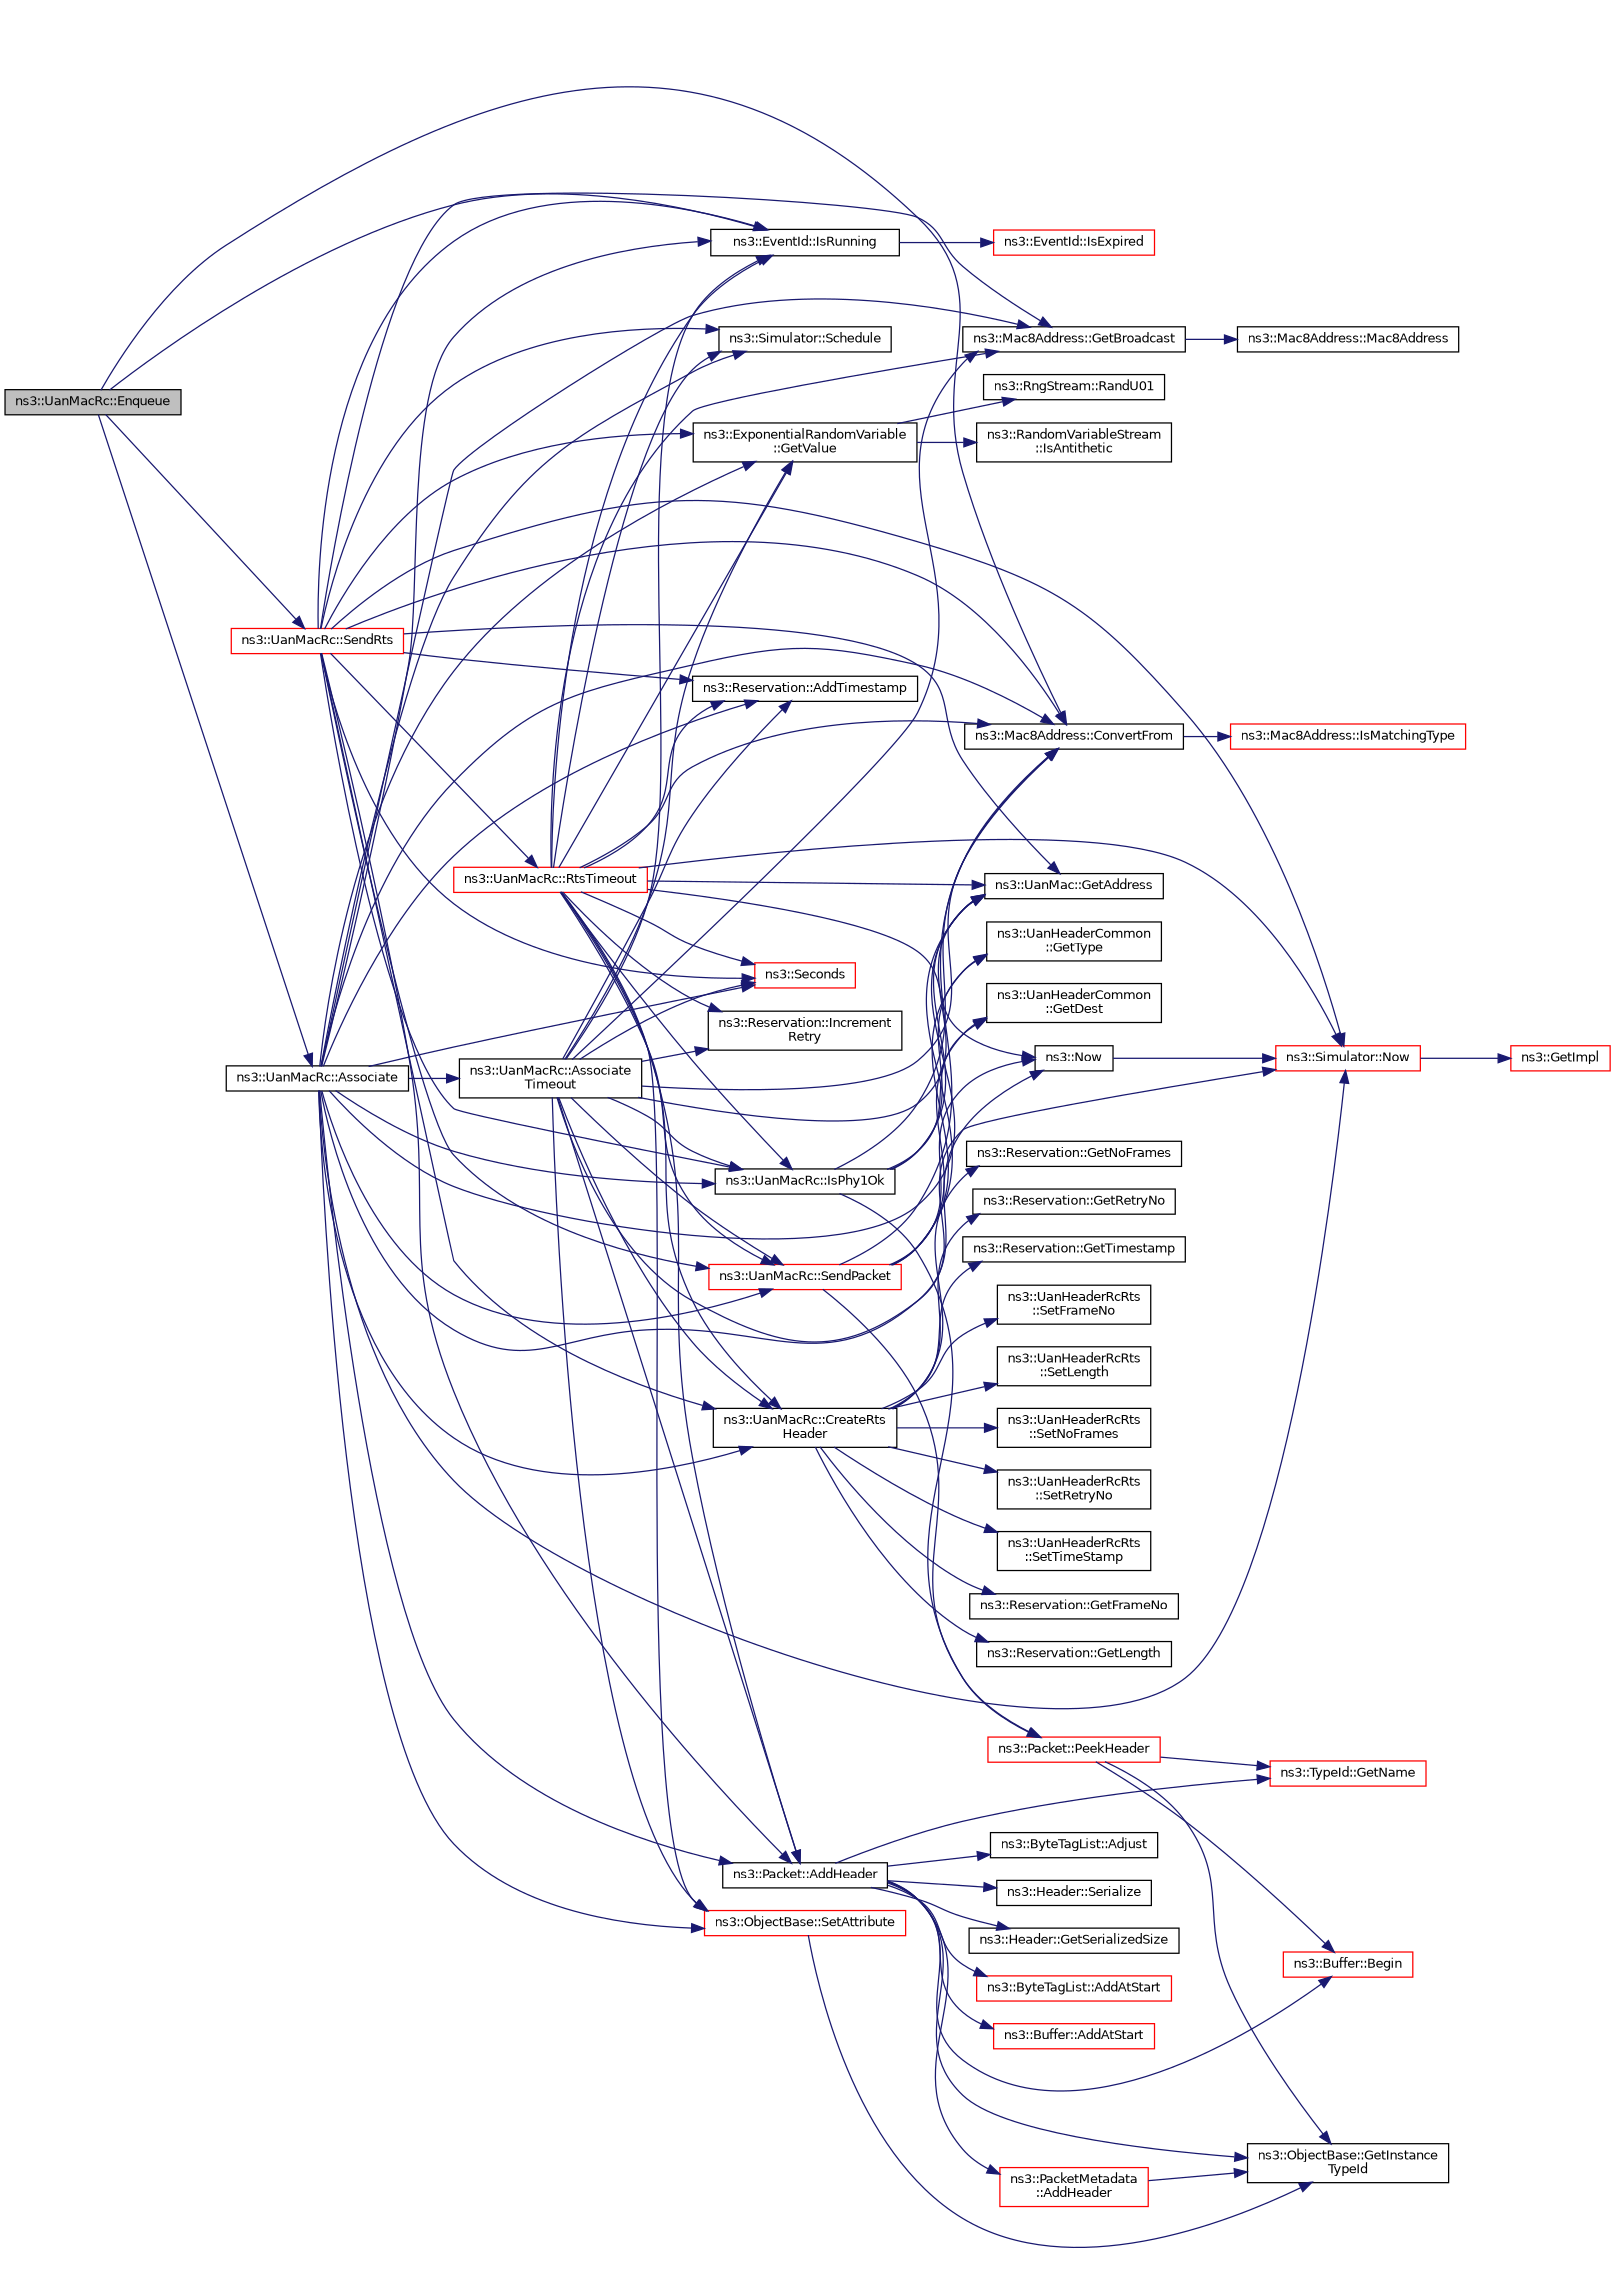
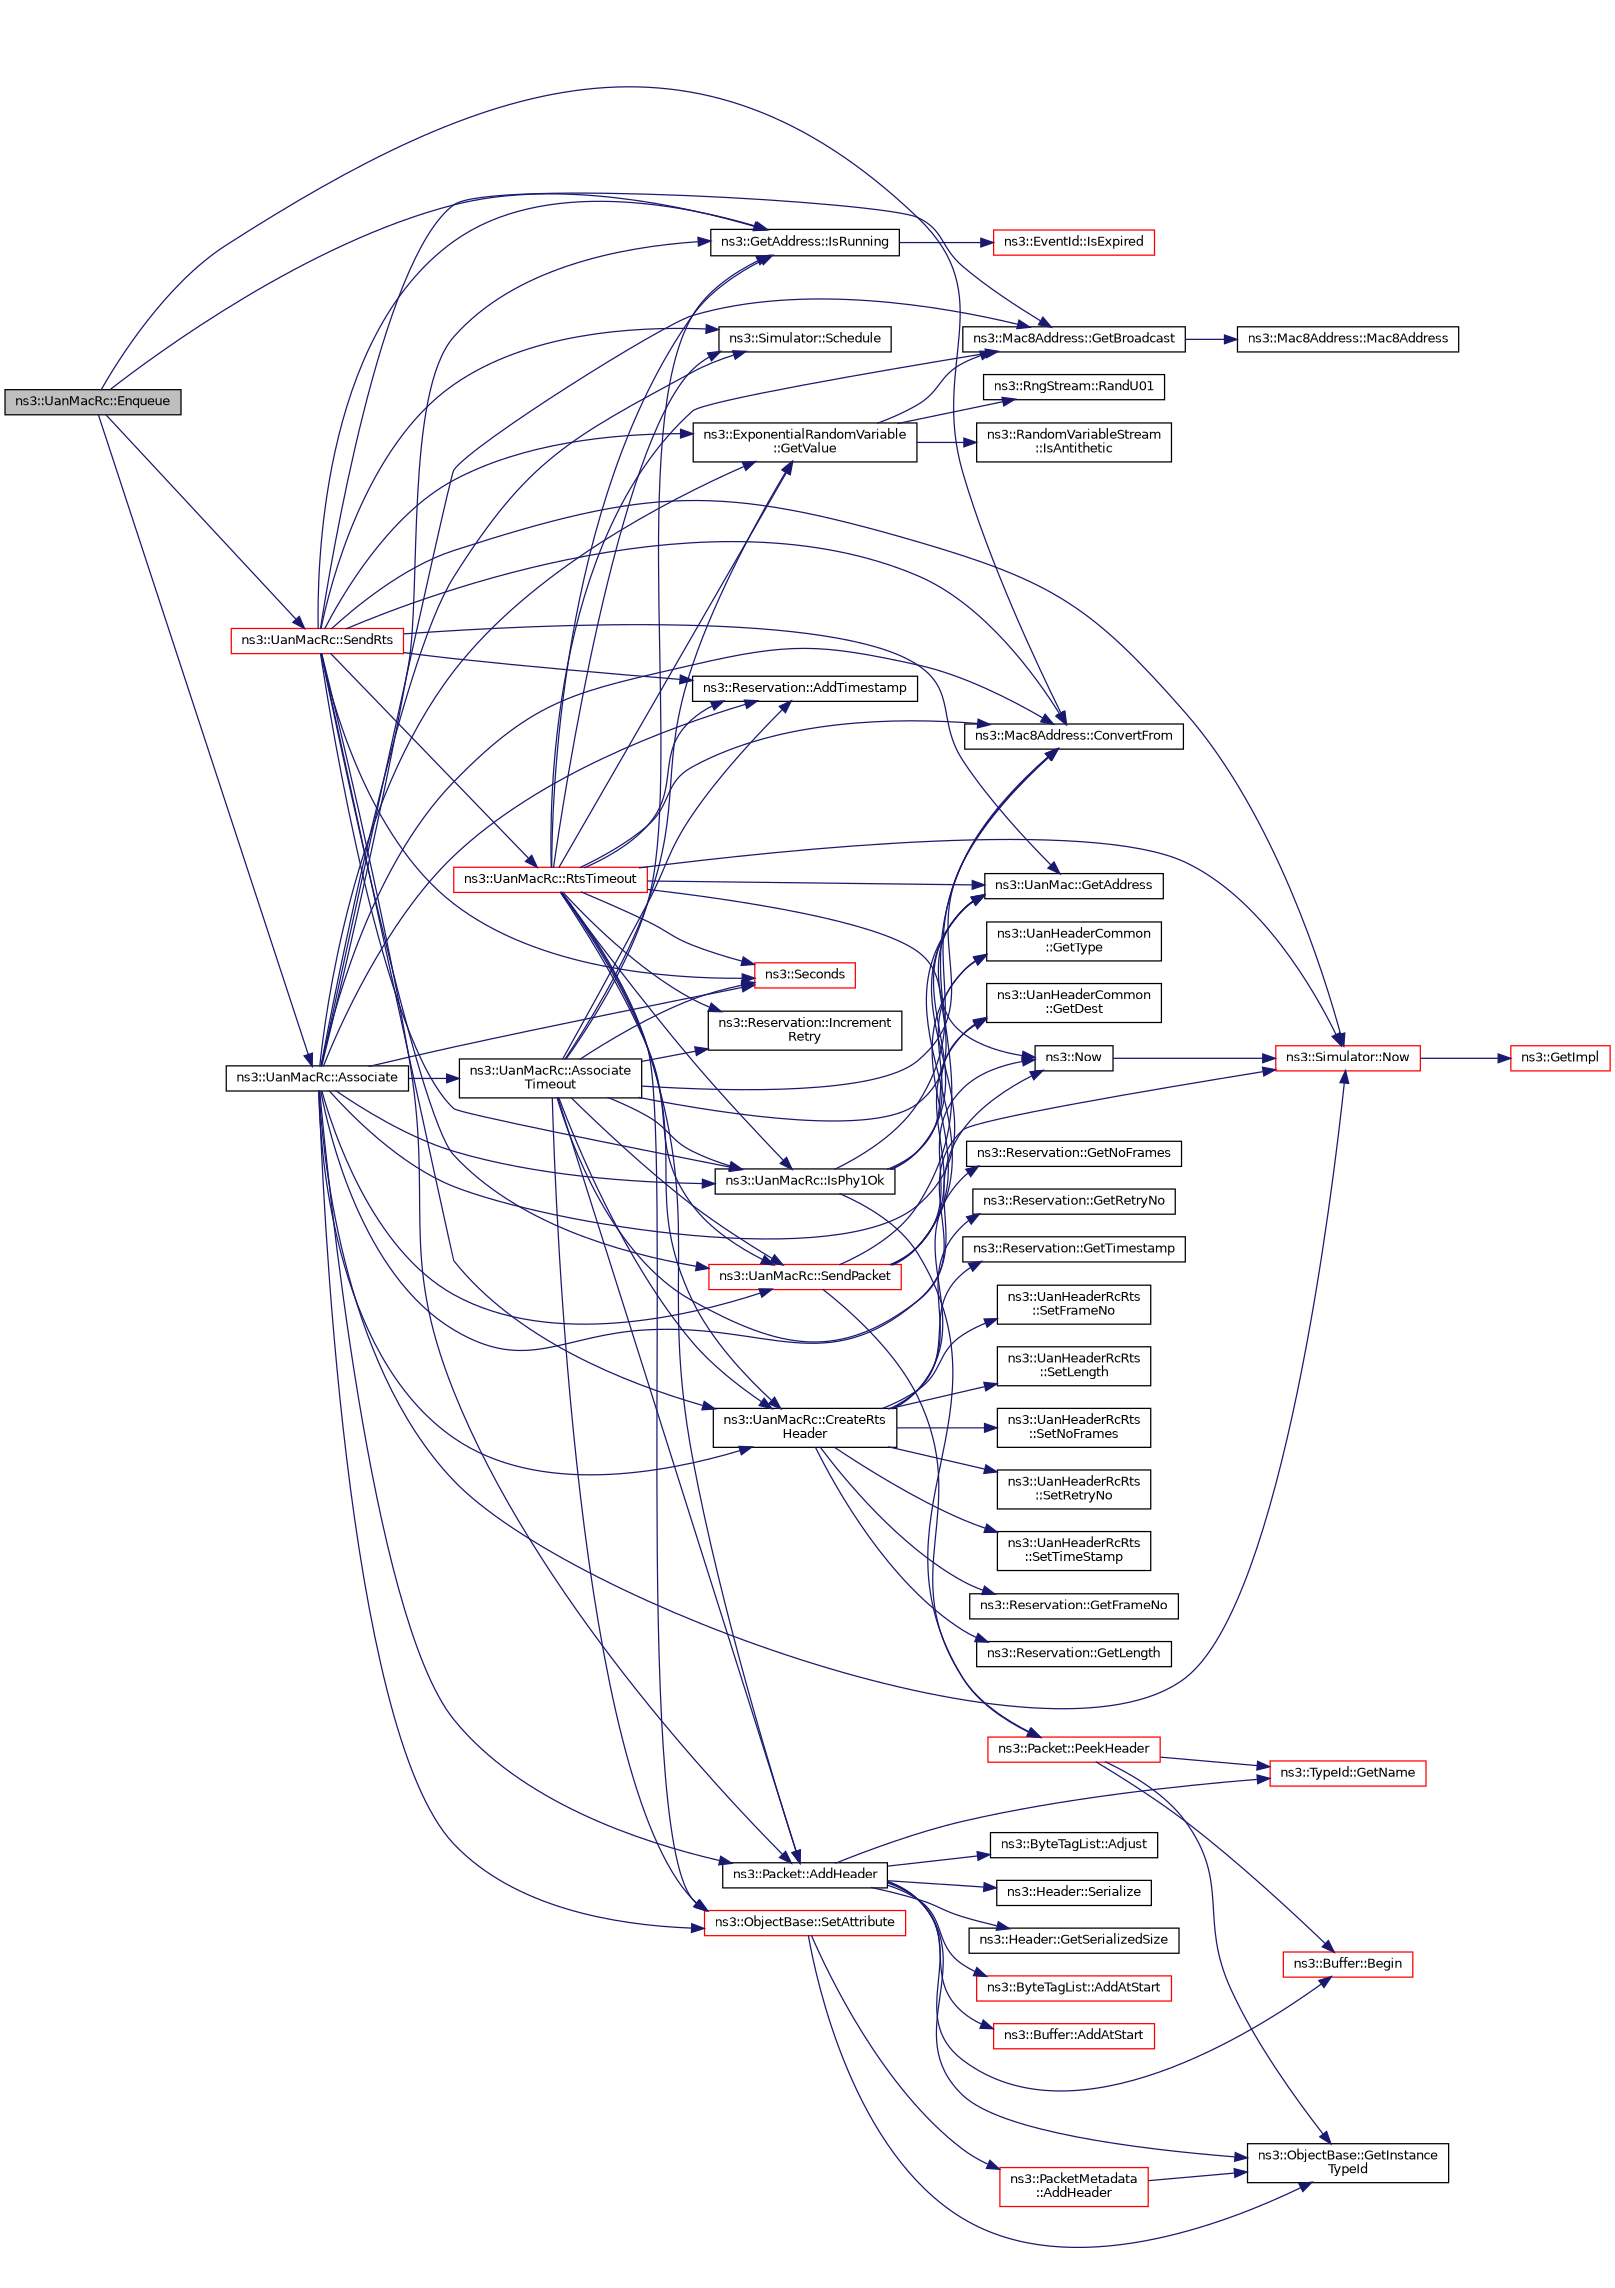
(805, 243) -> (805, 243)
(1348, 737) -> none
(880, 759) -> (932, 393)
(936, 2072) -> (883, 2063)
